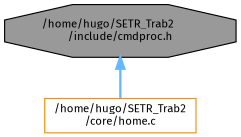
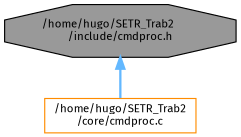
(120, 116) -> (120, 116)
